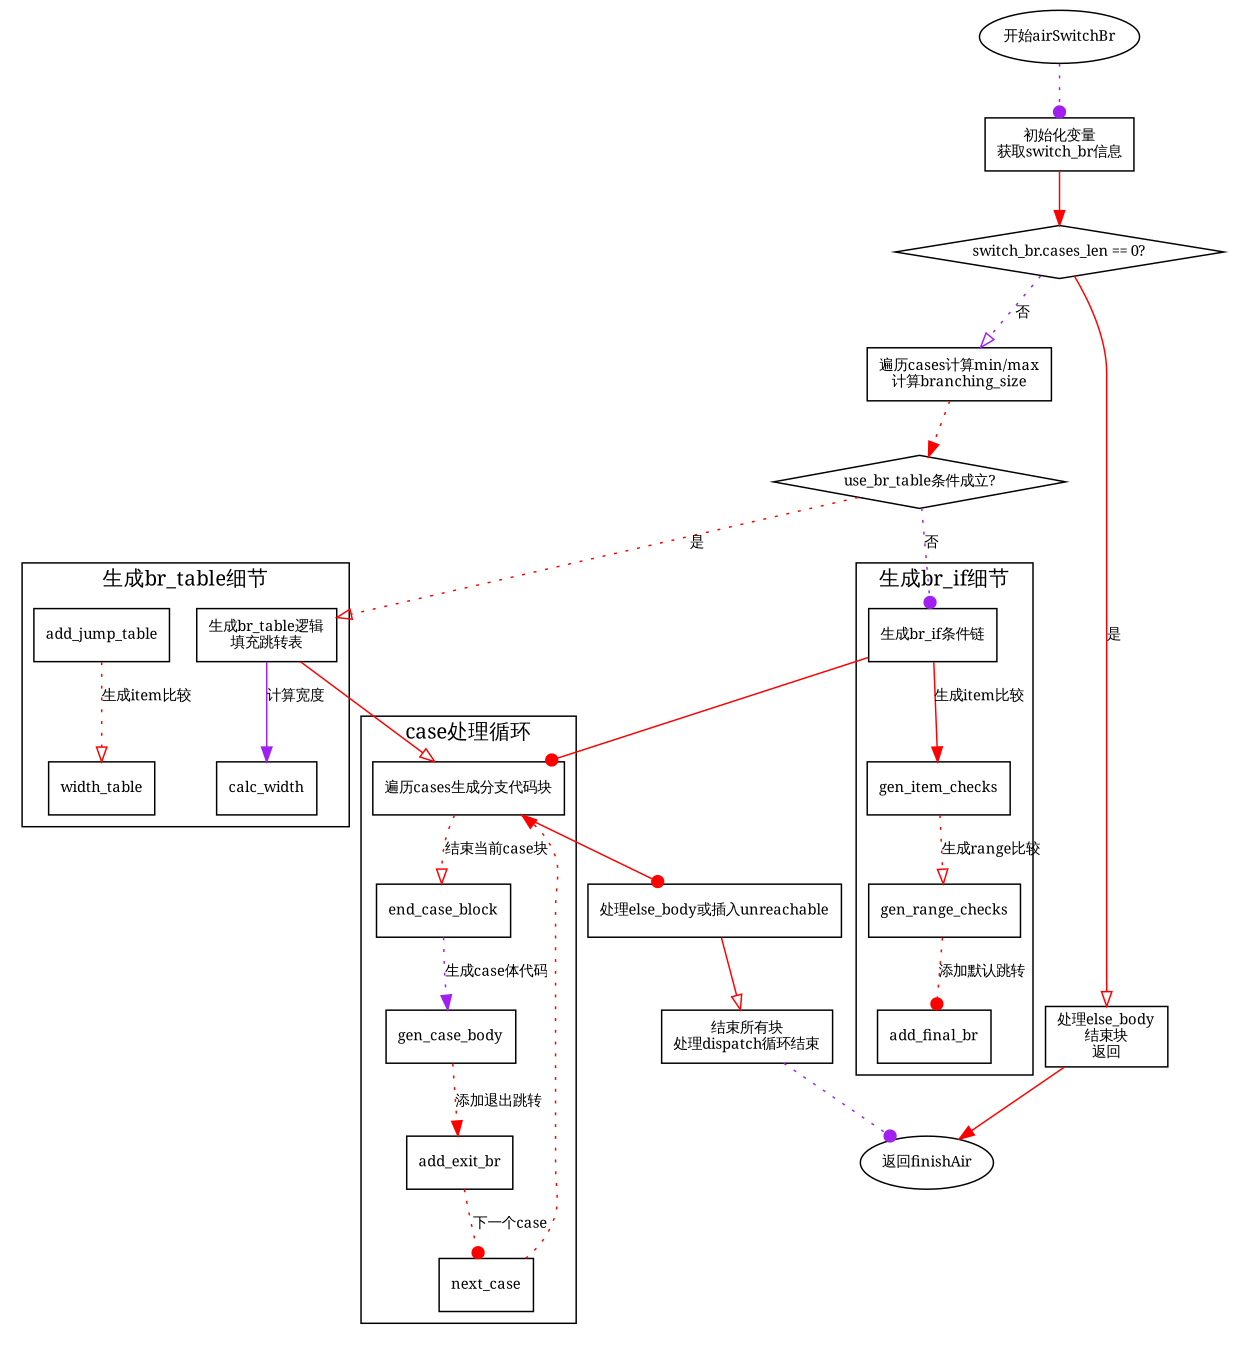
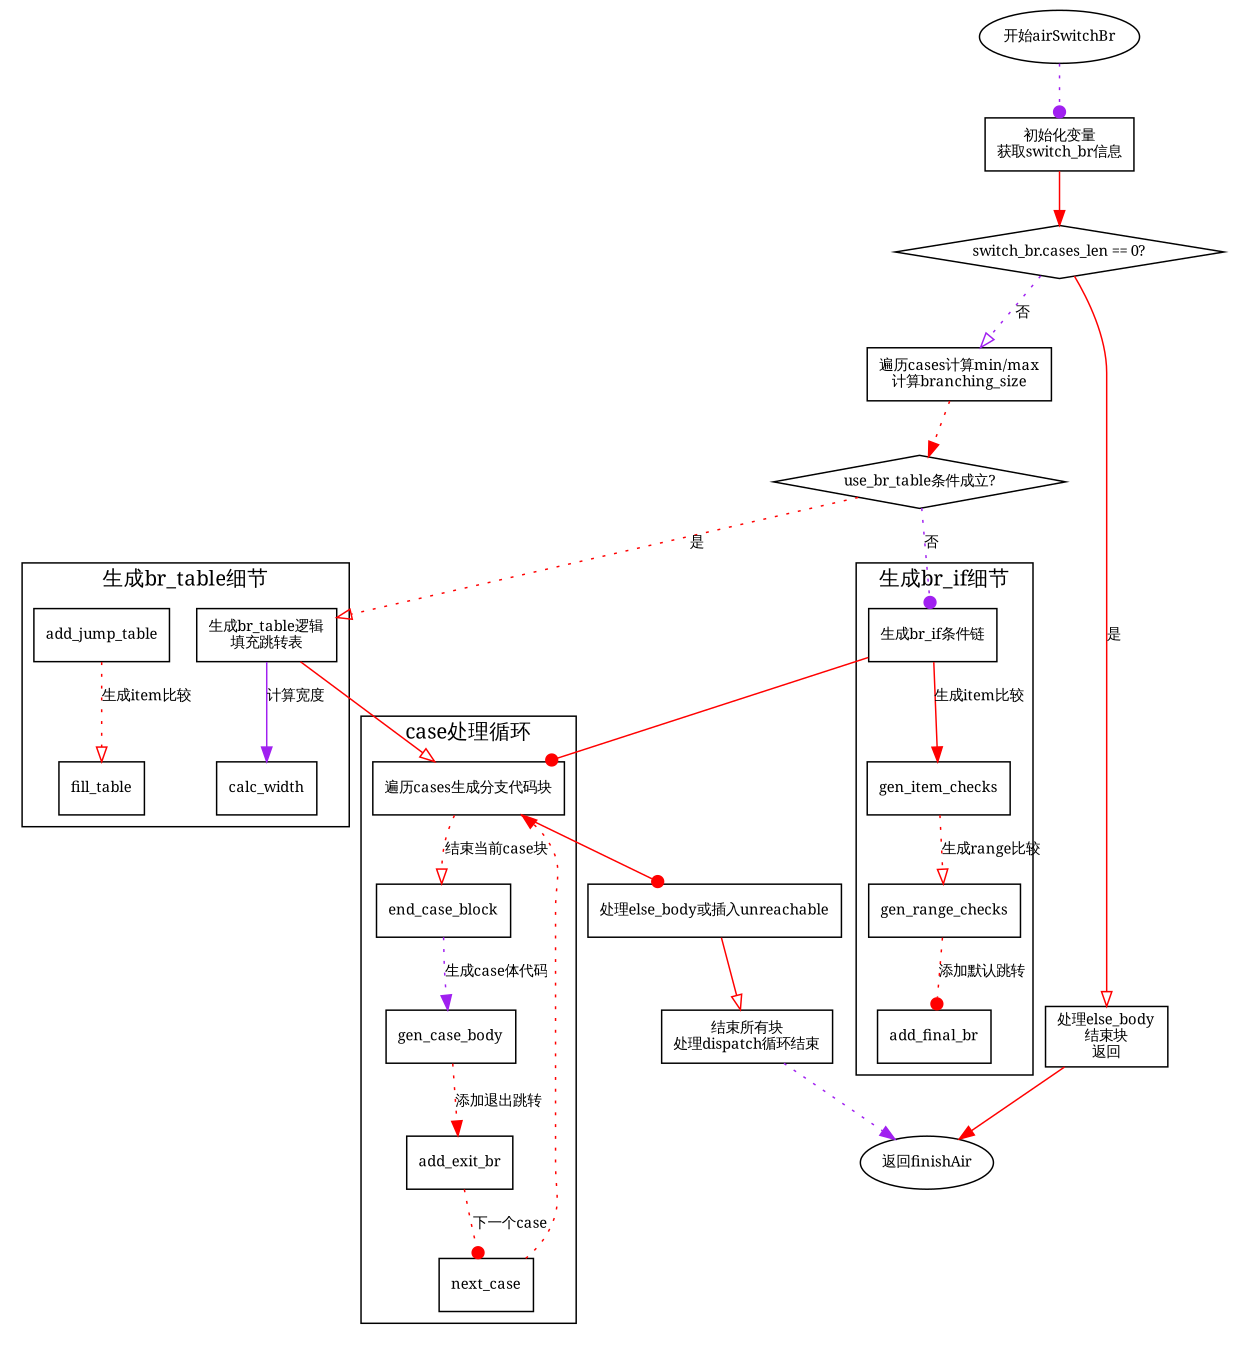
(102, 788) -> (102, 788)
(834, 1098) -> (833, 1097)
